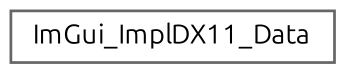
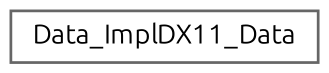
(173, 37) -> (165, 37)
